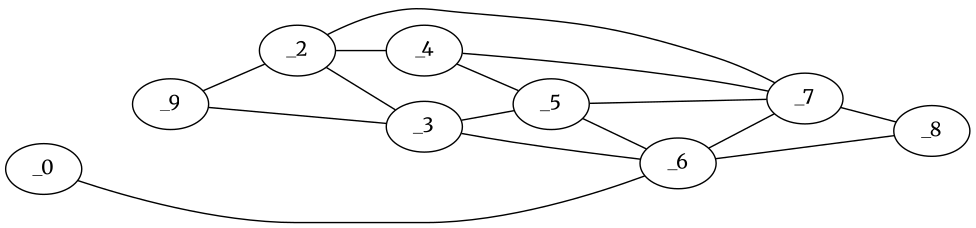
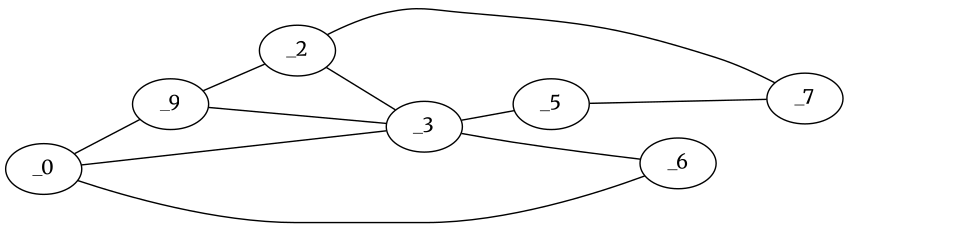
(424, 51) -> none
(742, 131) -> none
(932, 131) -> none
(615, 134) -> none
none -> (107, 137)
none -> (234, 148)
